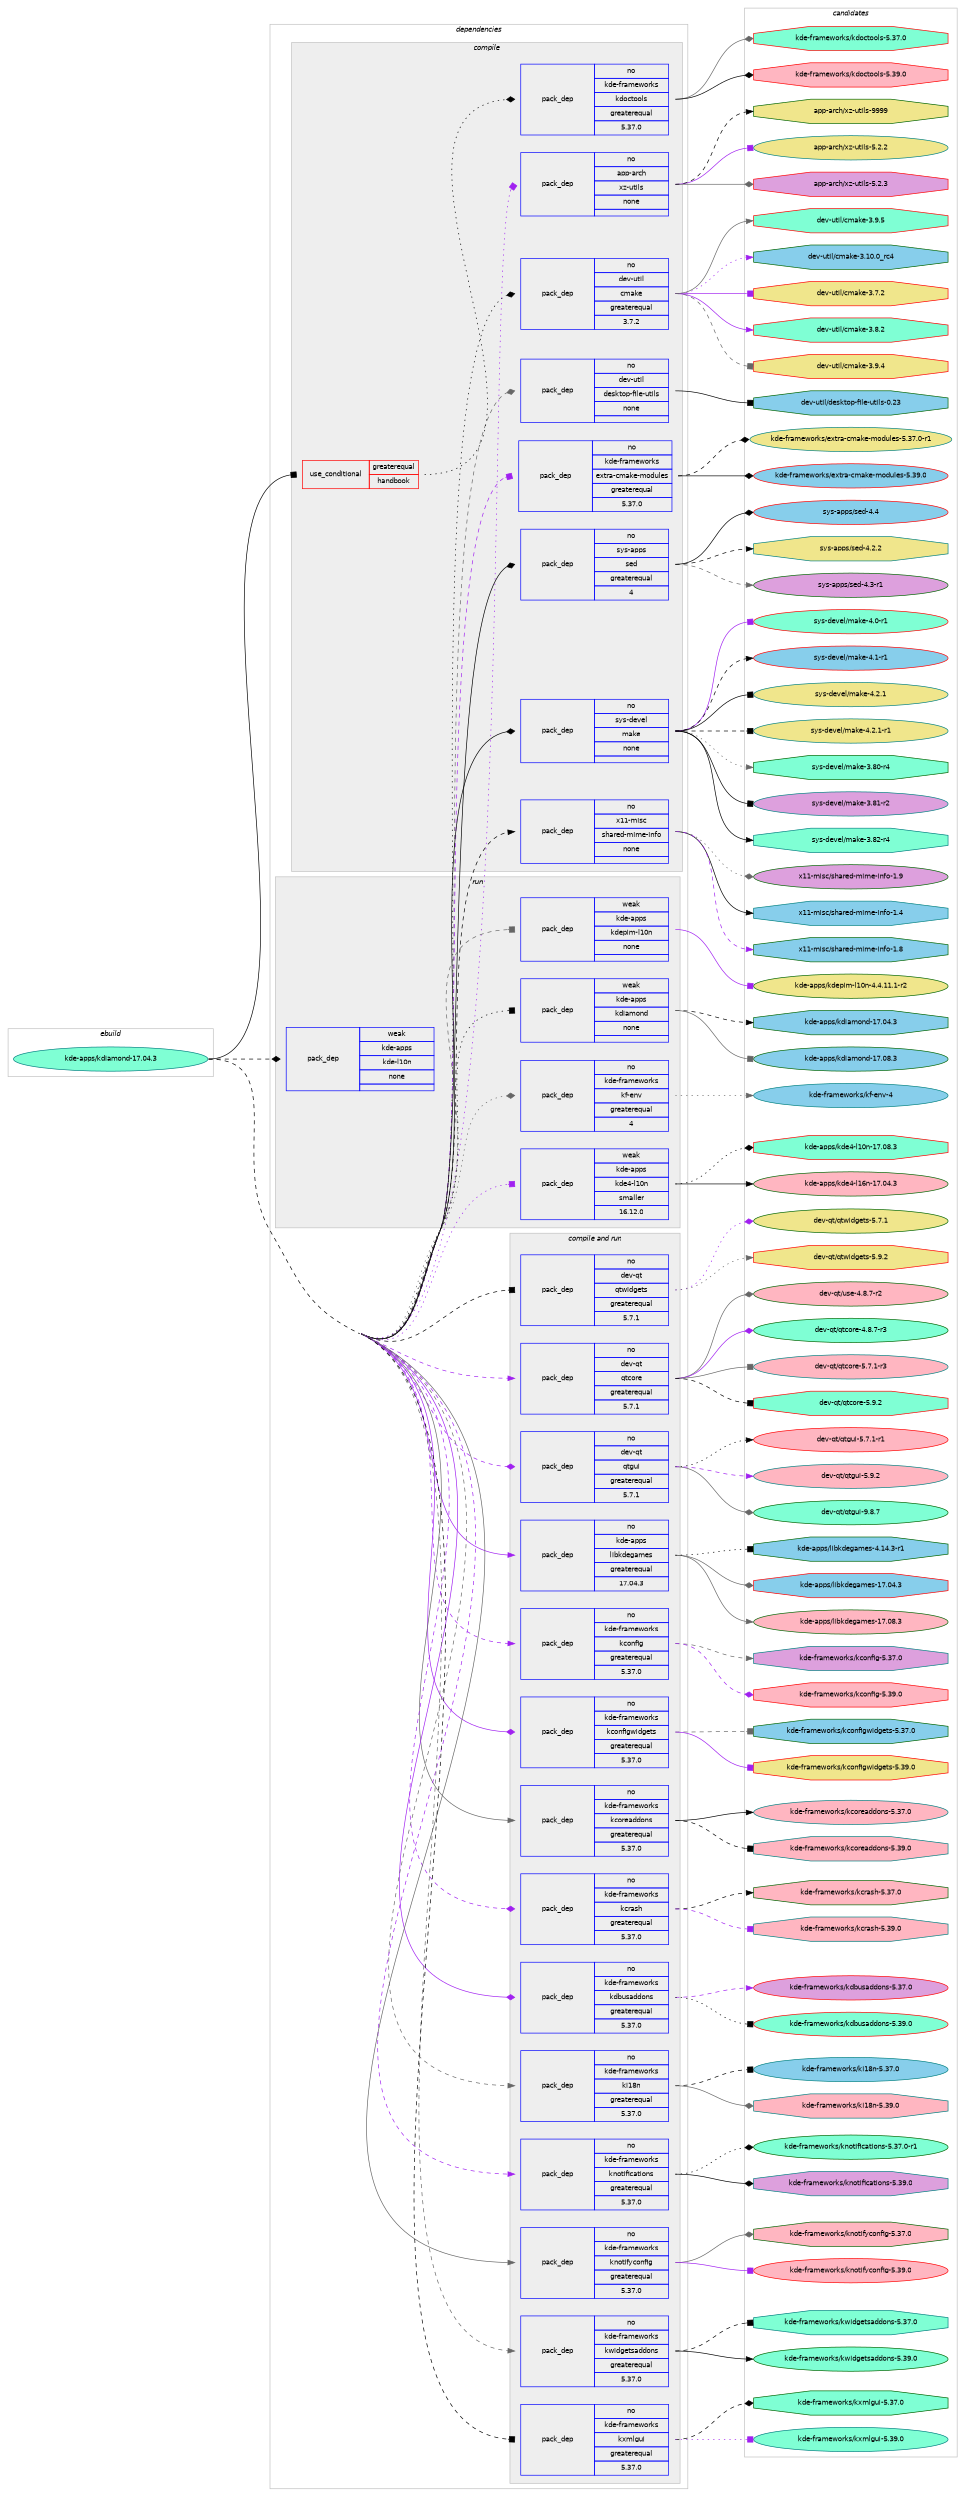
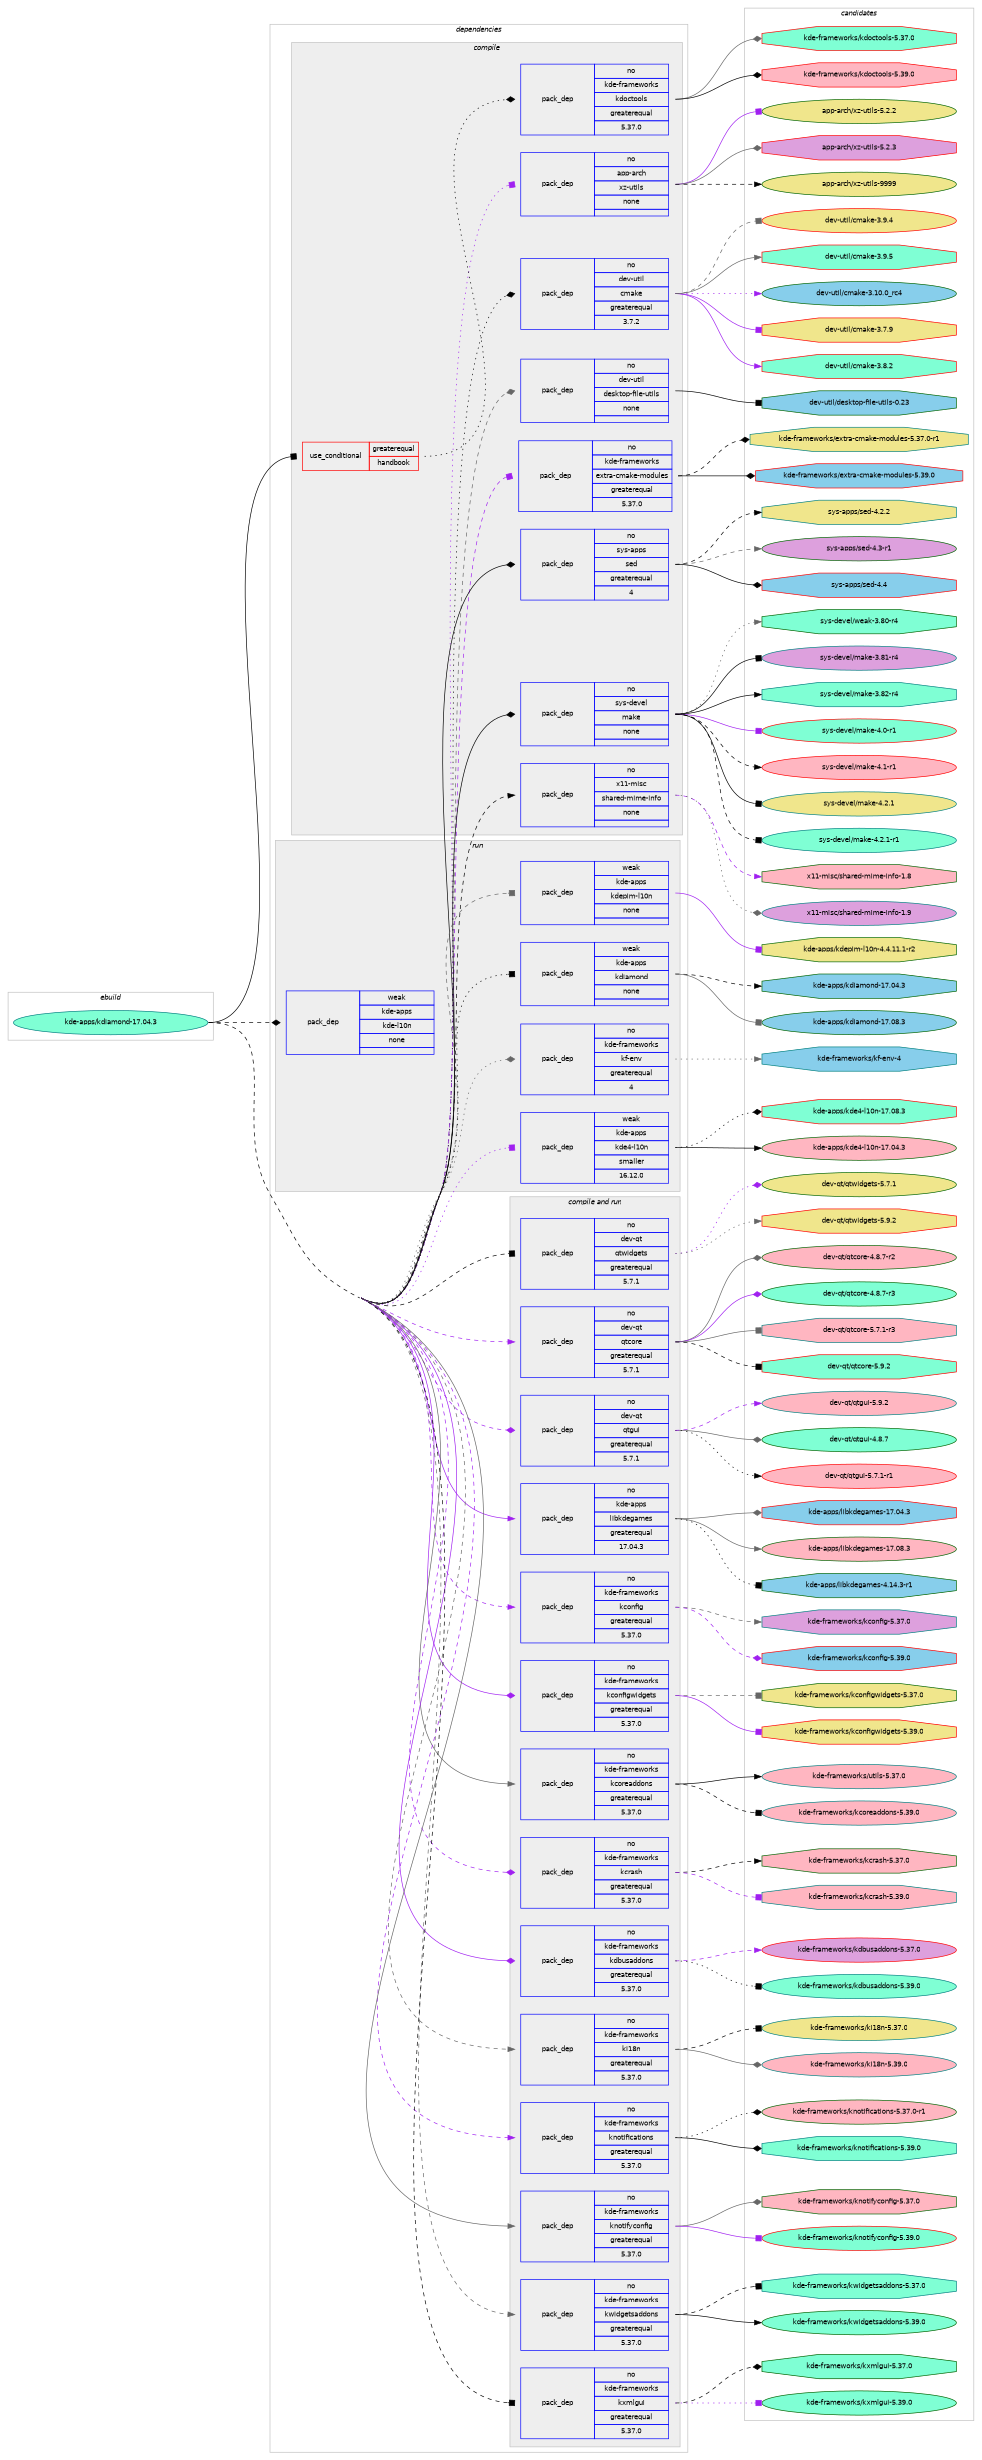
(851, 111) -> (859, 184)
(851, 148) -> (859, 111)
(851, 257) -> (859, 294)
(851, 294) -> (859, 330)
(851, 367) -> (859, 221)
(851, 439) -> (859, 439)
(851, 476) -> (859, 476)
(851, 512) -> (859, 585)
(851, 658) -> (859, 767)
(851, 731) -> (859, 840)
(851, 767) -> (859, 622)
(851, 804) -> (859, 658)
(851, 877) -> (859, 913)
(851, 913) -> none
(851, 950) -> (859, 877)
(851, 986) -> (859, 950)
(851, 1096) -> (859, 1059)
(851, 1184) -> (859, 1148)
(851, 1294) -> (859, 1258)
(851, 1367) -> (859, 1330)
(851, 1513) -> (859, 1440)
(851, 1695) -> (859, 1658)
(851, 1731) -> (859, 1696)
(851, 1812) -> (859, 1777)
(851, 1849) -> (859, 1813)
(851, 2024) -> (859, 1987)
(851, 2070) -> (859, 2028)
(851, 2106) -> (859, 2065)
(851, 2147) -> (859, 2112)
(851, 2184) -> (859, 2149)
(851, 2271) -> (859, 2238)
(851, 2439) -> (859, 2403)
